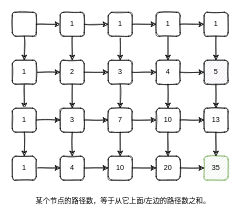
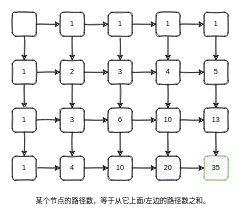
(216, 72) -> (216, 72)
(120, 120) -> (120, 120)
(168, 168) -> (168, 168)
